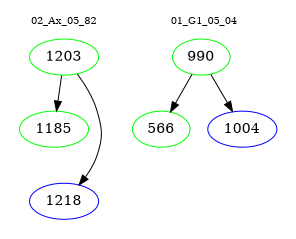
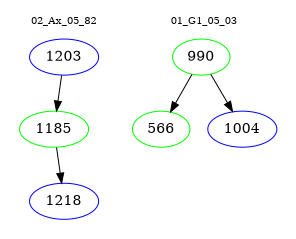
(204, 22) -> (204, 22)
(64, 57) -> (64, 57)
(100, 124) -> (58, 160)
